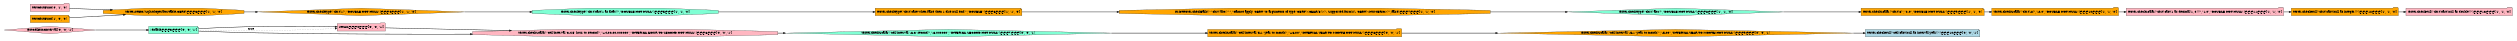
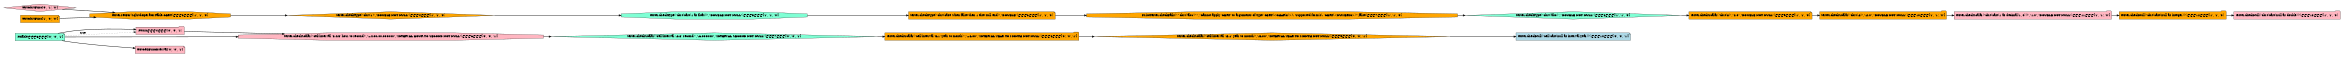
(50, 8) -> (40, 8)
(50, 30) -> (160, 50)
(121, 30) -> (97, 45)
